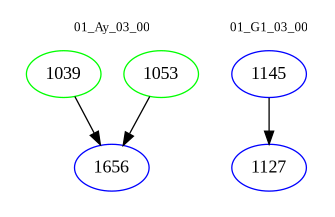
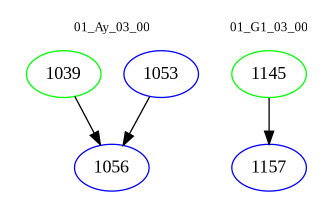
(161, 74) -> (161, 74)
(269, 74) -> (269, 74)
(112, 168) -> (112, 168)
(269, 168) -> (269, 168)
